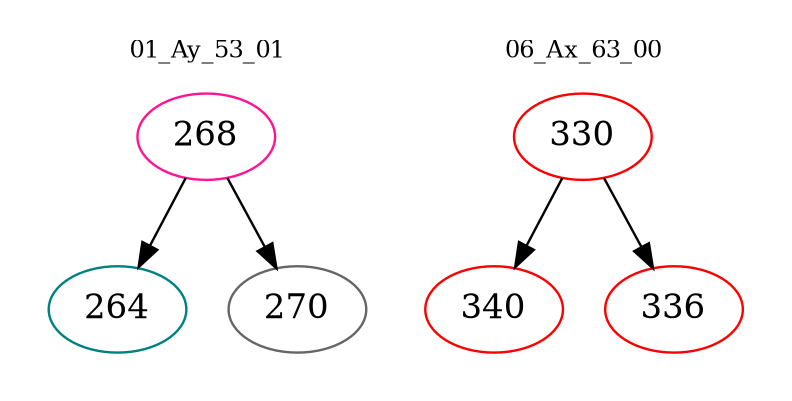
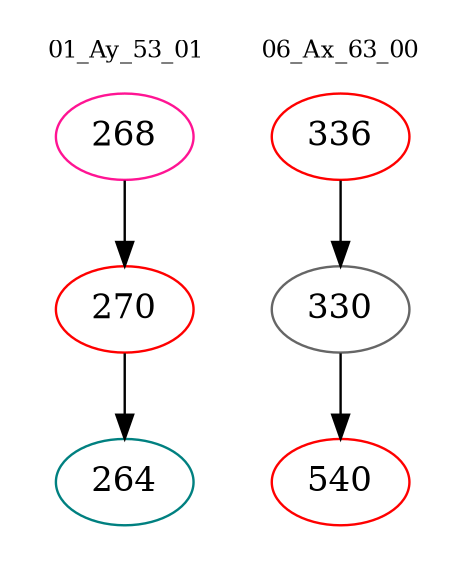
(583, 137) -> (341, 309)
(168, 212) -> (125, 384)
(623, 212) -> (341, 211)
(297, 309) -> (125, 309)
(494, 309) -> (341, 482)
